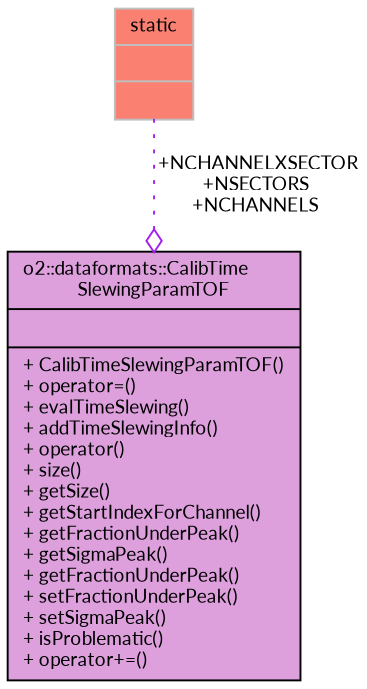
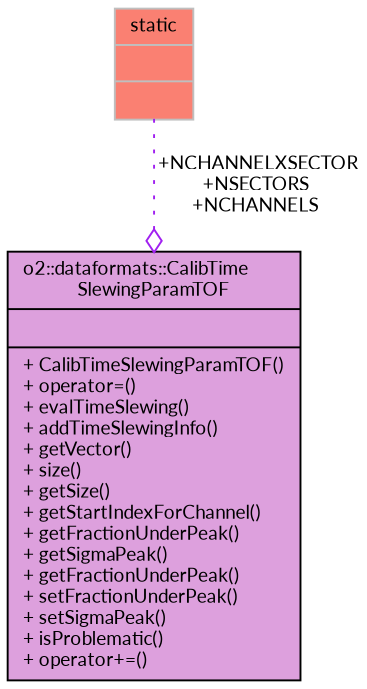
(75, 450) -> (78, 450)
